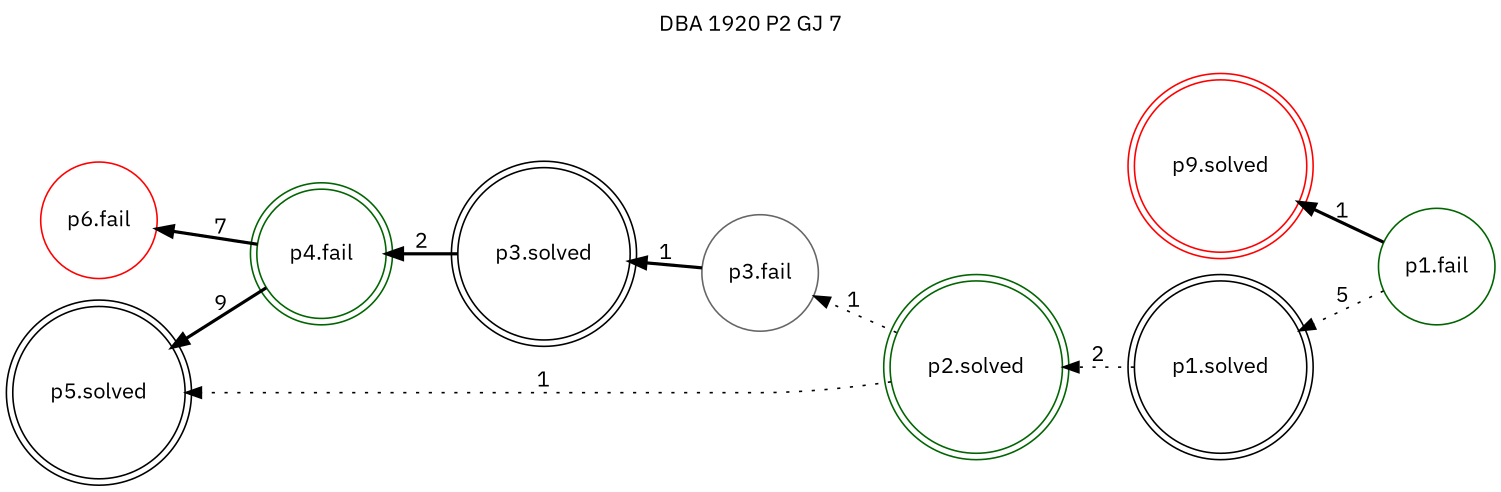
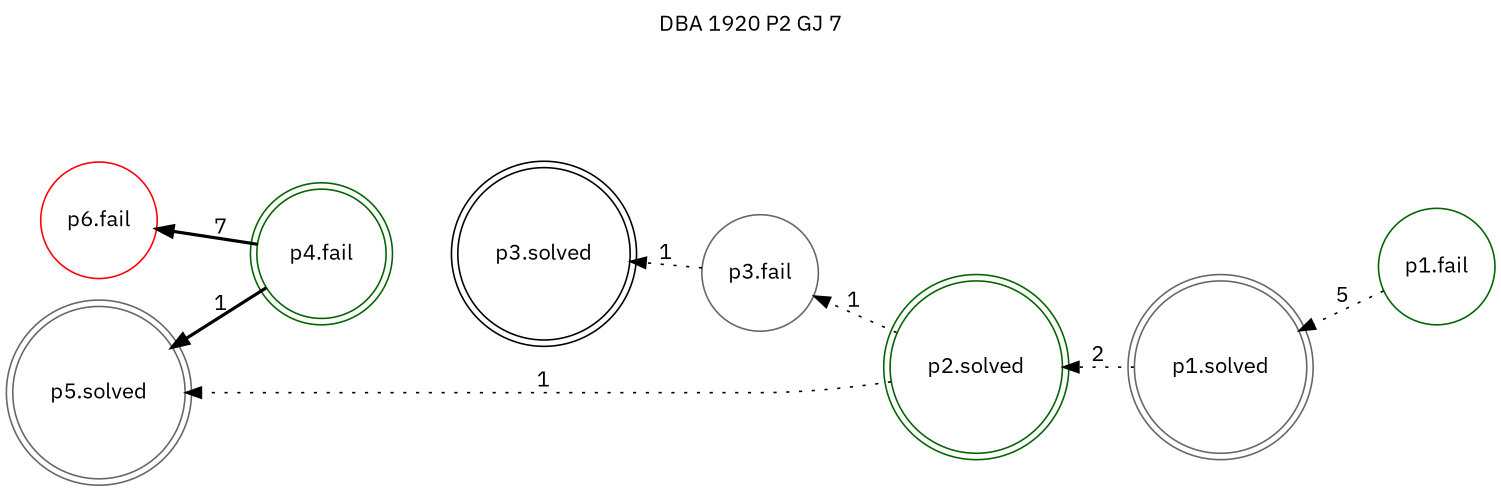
(1221, 166) -> none
(430, 254) -> none
(674, 265) -> (674, 265)
(221, 304) -> (221, 304)
(1221, 367) -> (1221, 367)
(99, 393) -> (99, 393)
